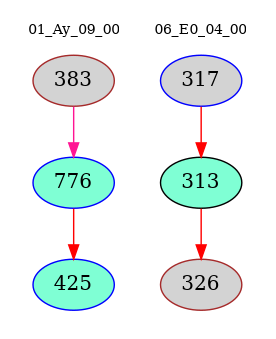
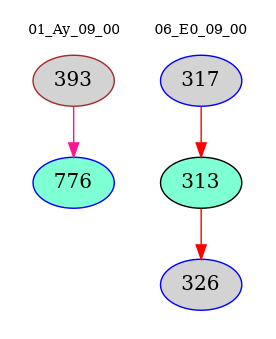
(201, 30) -> (201, 30)
(74, 81) -> (74, 81)
(74, 285) -> none
(201, 285) -> (201, 285)
